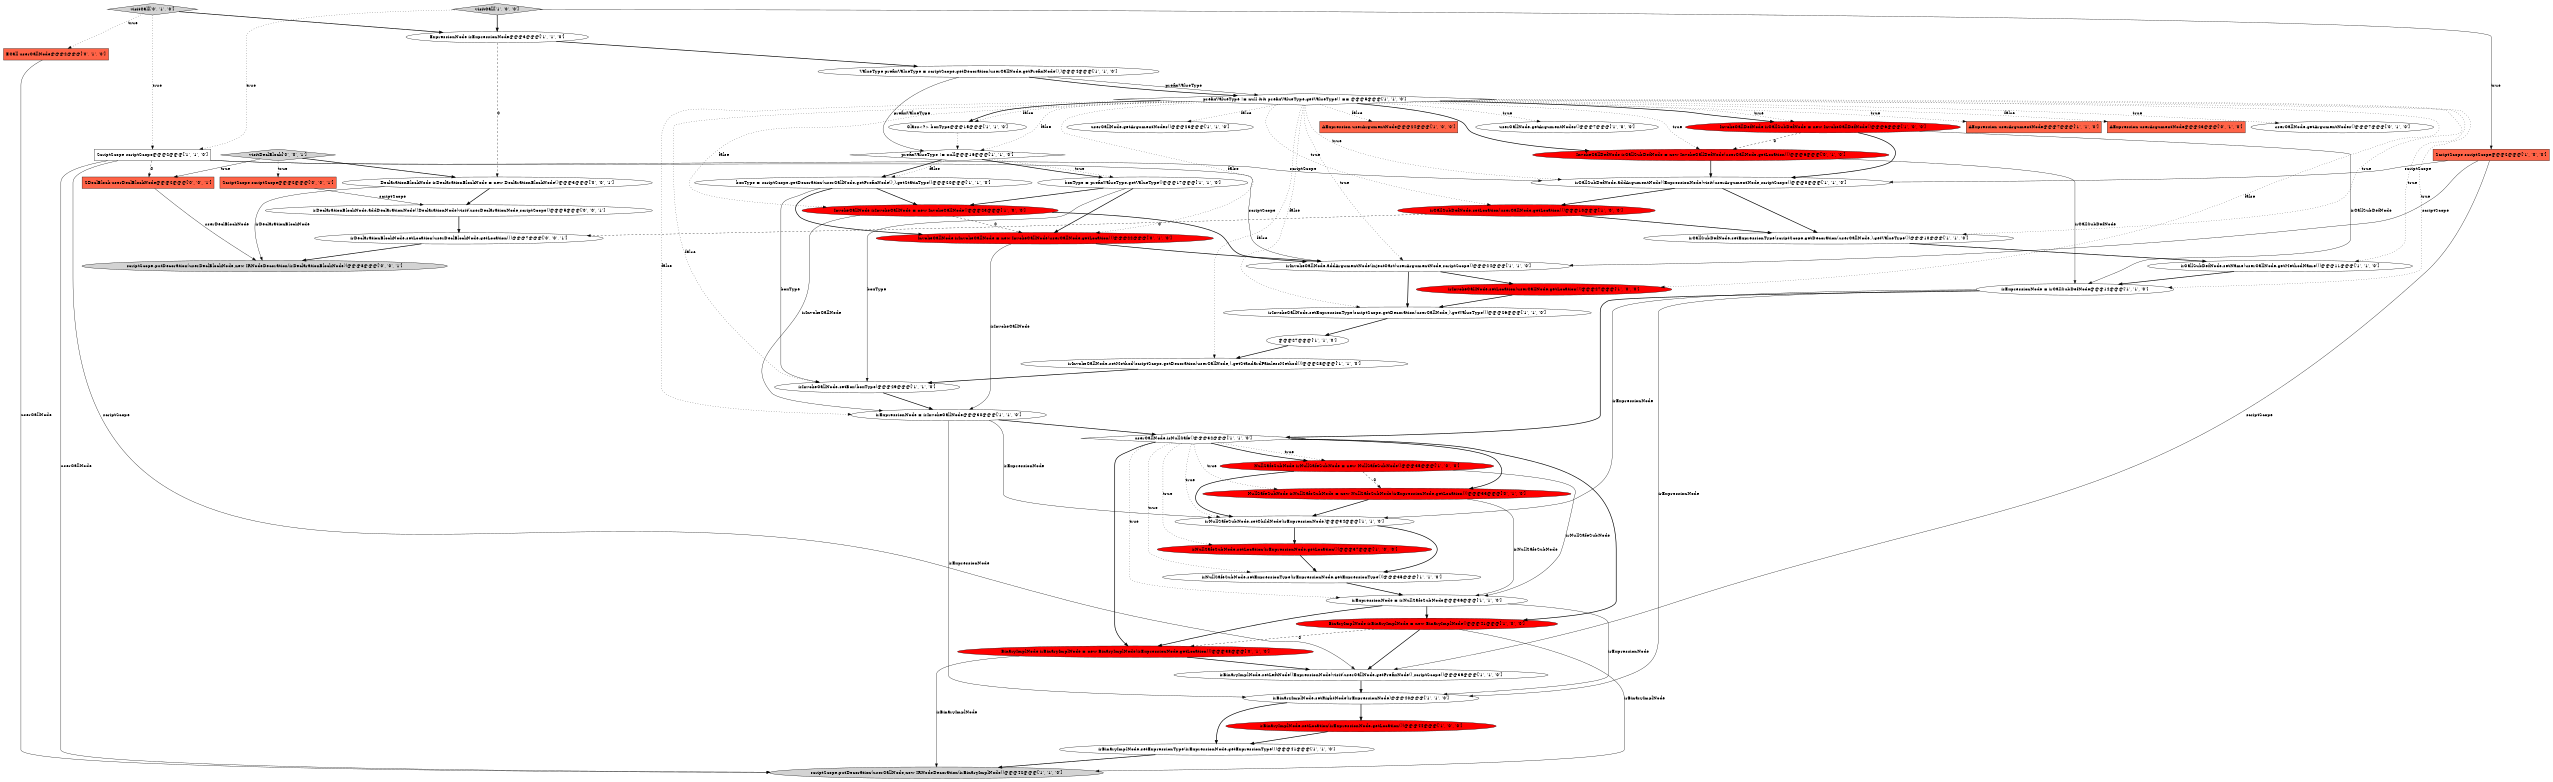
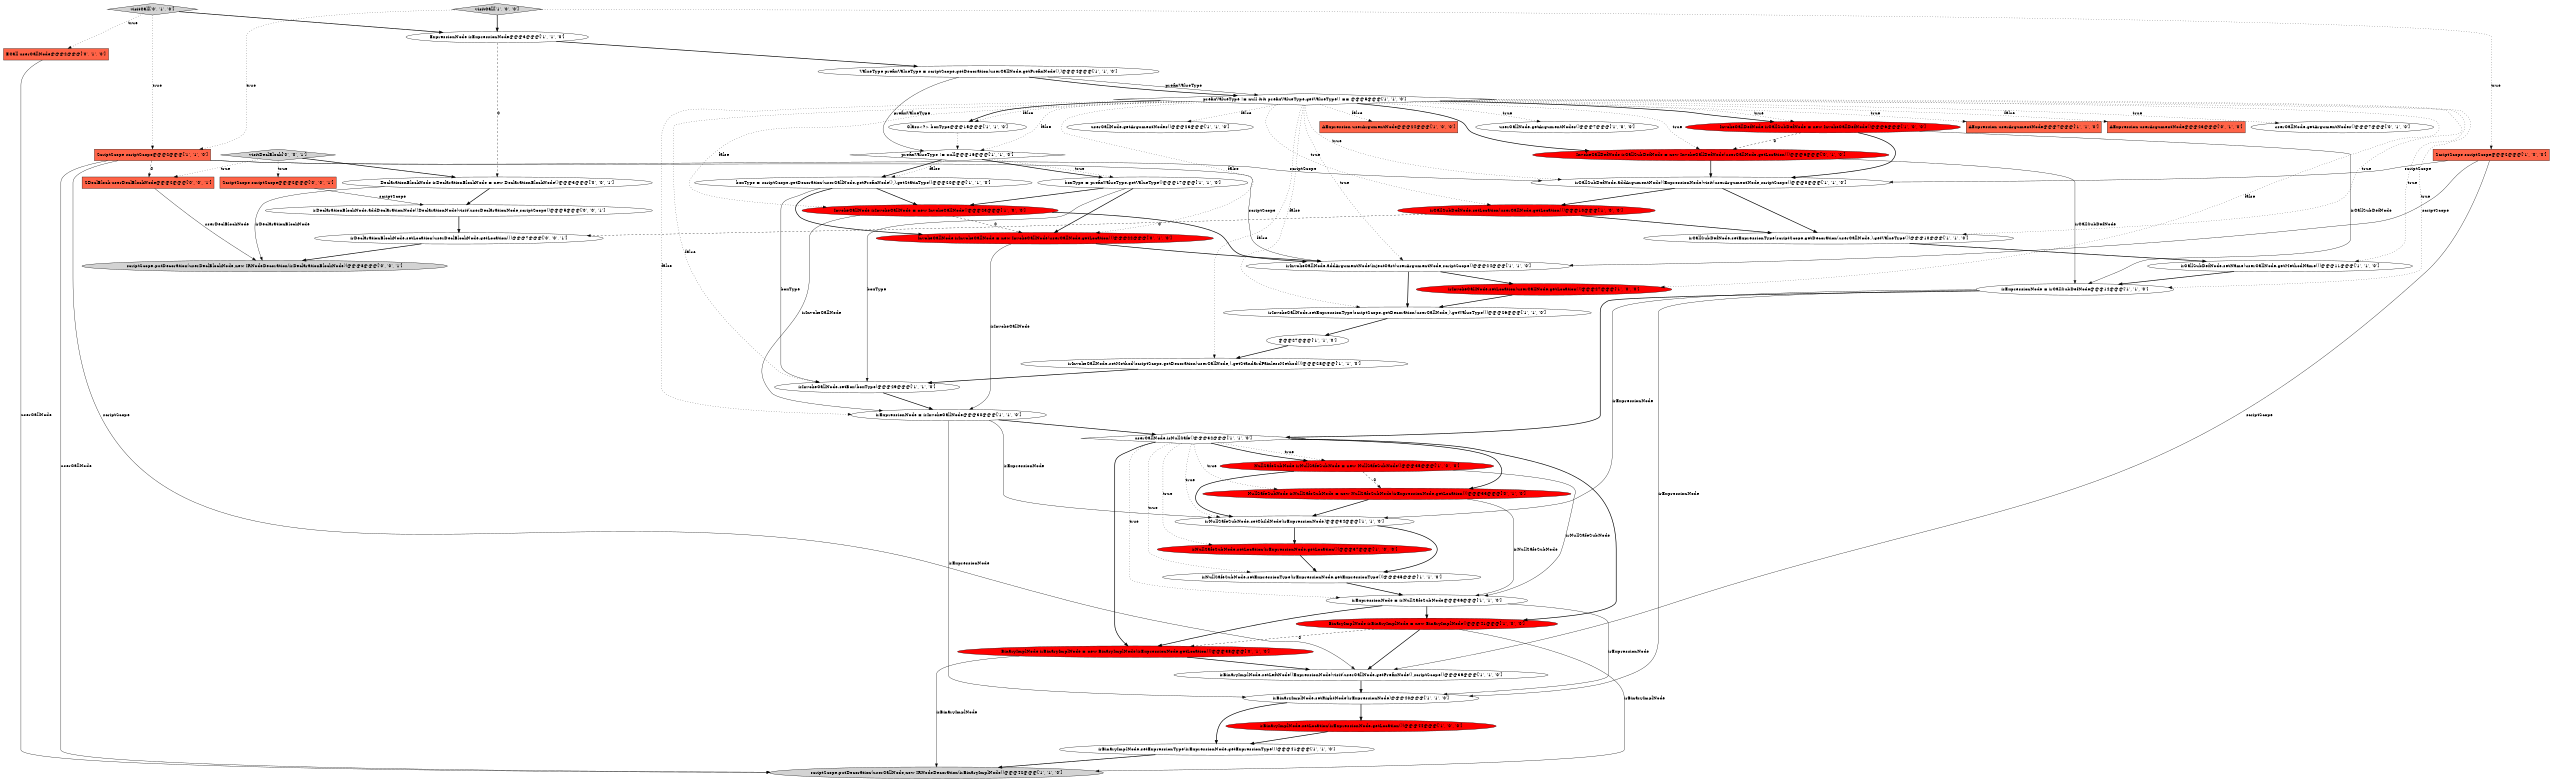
(1570, 13) -> (1570, 13)
(153, 155) -> (153, 155)
(219, 168) -> (219, 168)
